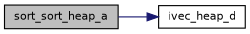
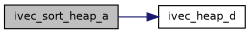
(61, 17) -> (61, 17)
